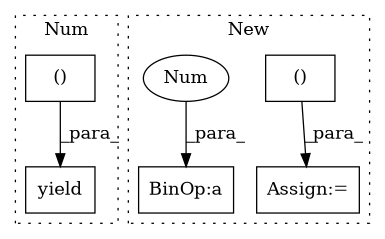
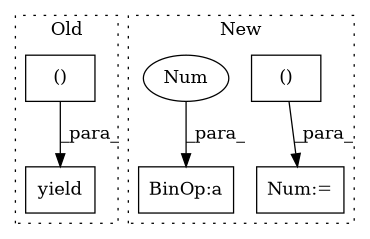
(67, 30) -> (67, 30)
(308, 190) -> (300, 190)
